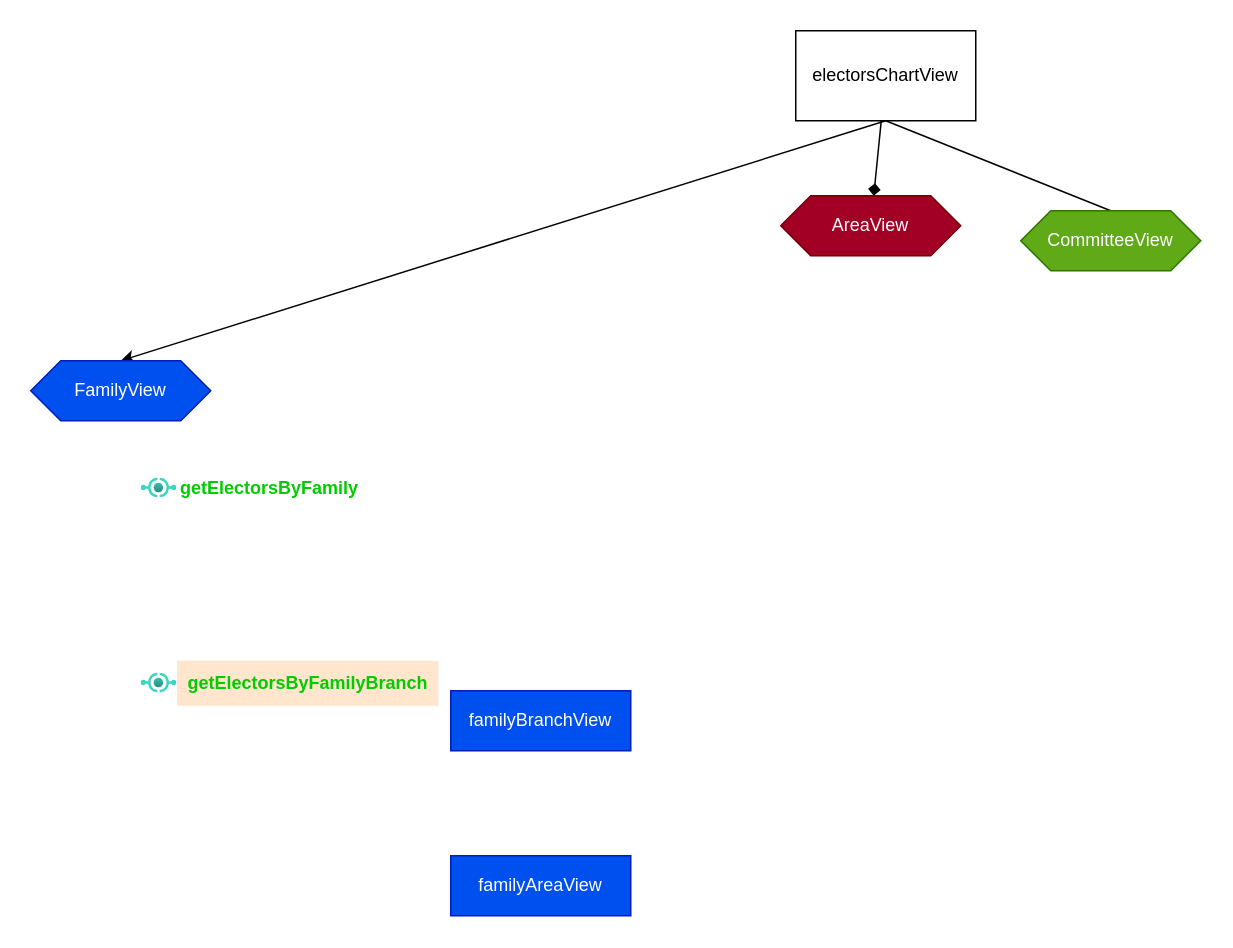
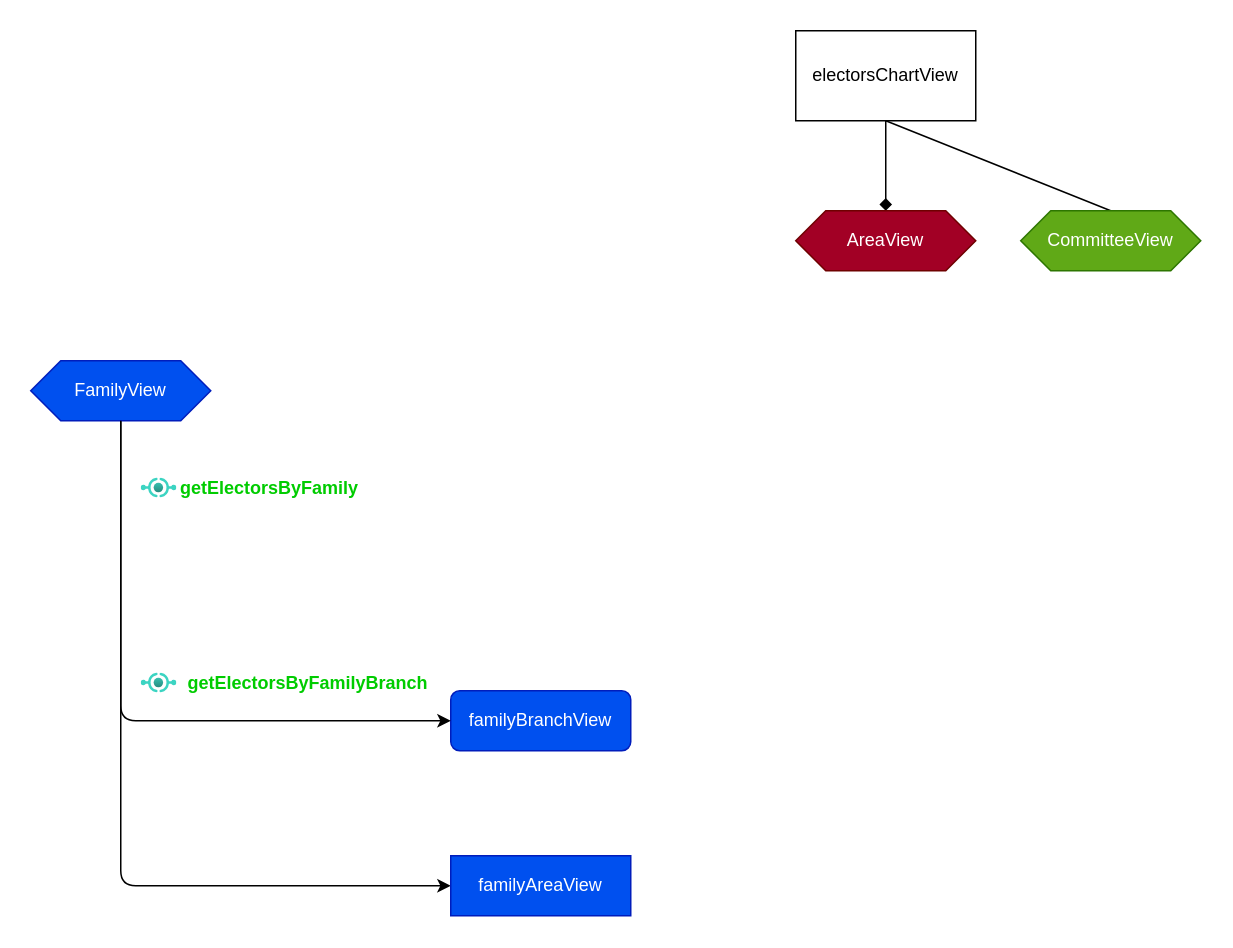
(871, 226) -> (886, 241)
(505, 240) -> none
(308, 683) -> (308, 683)
none -> (282, 721)
(541, 721) -> (541, 721)
none -> (200, 886)
